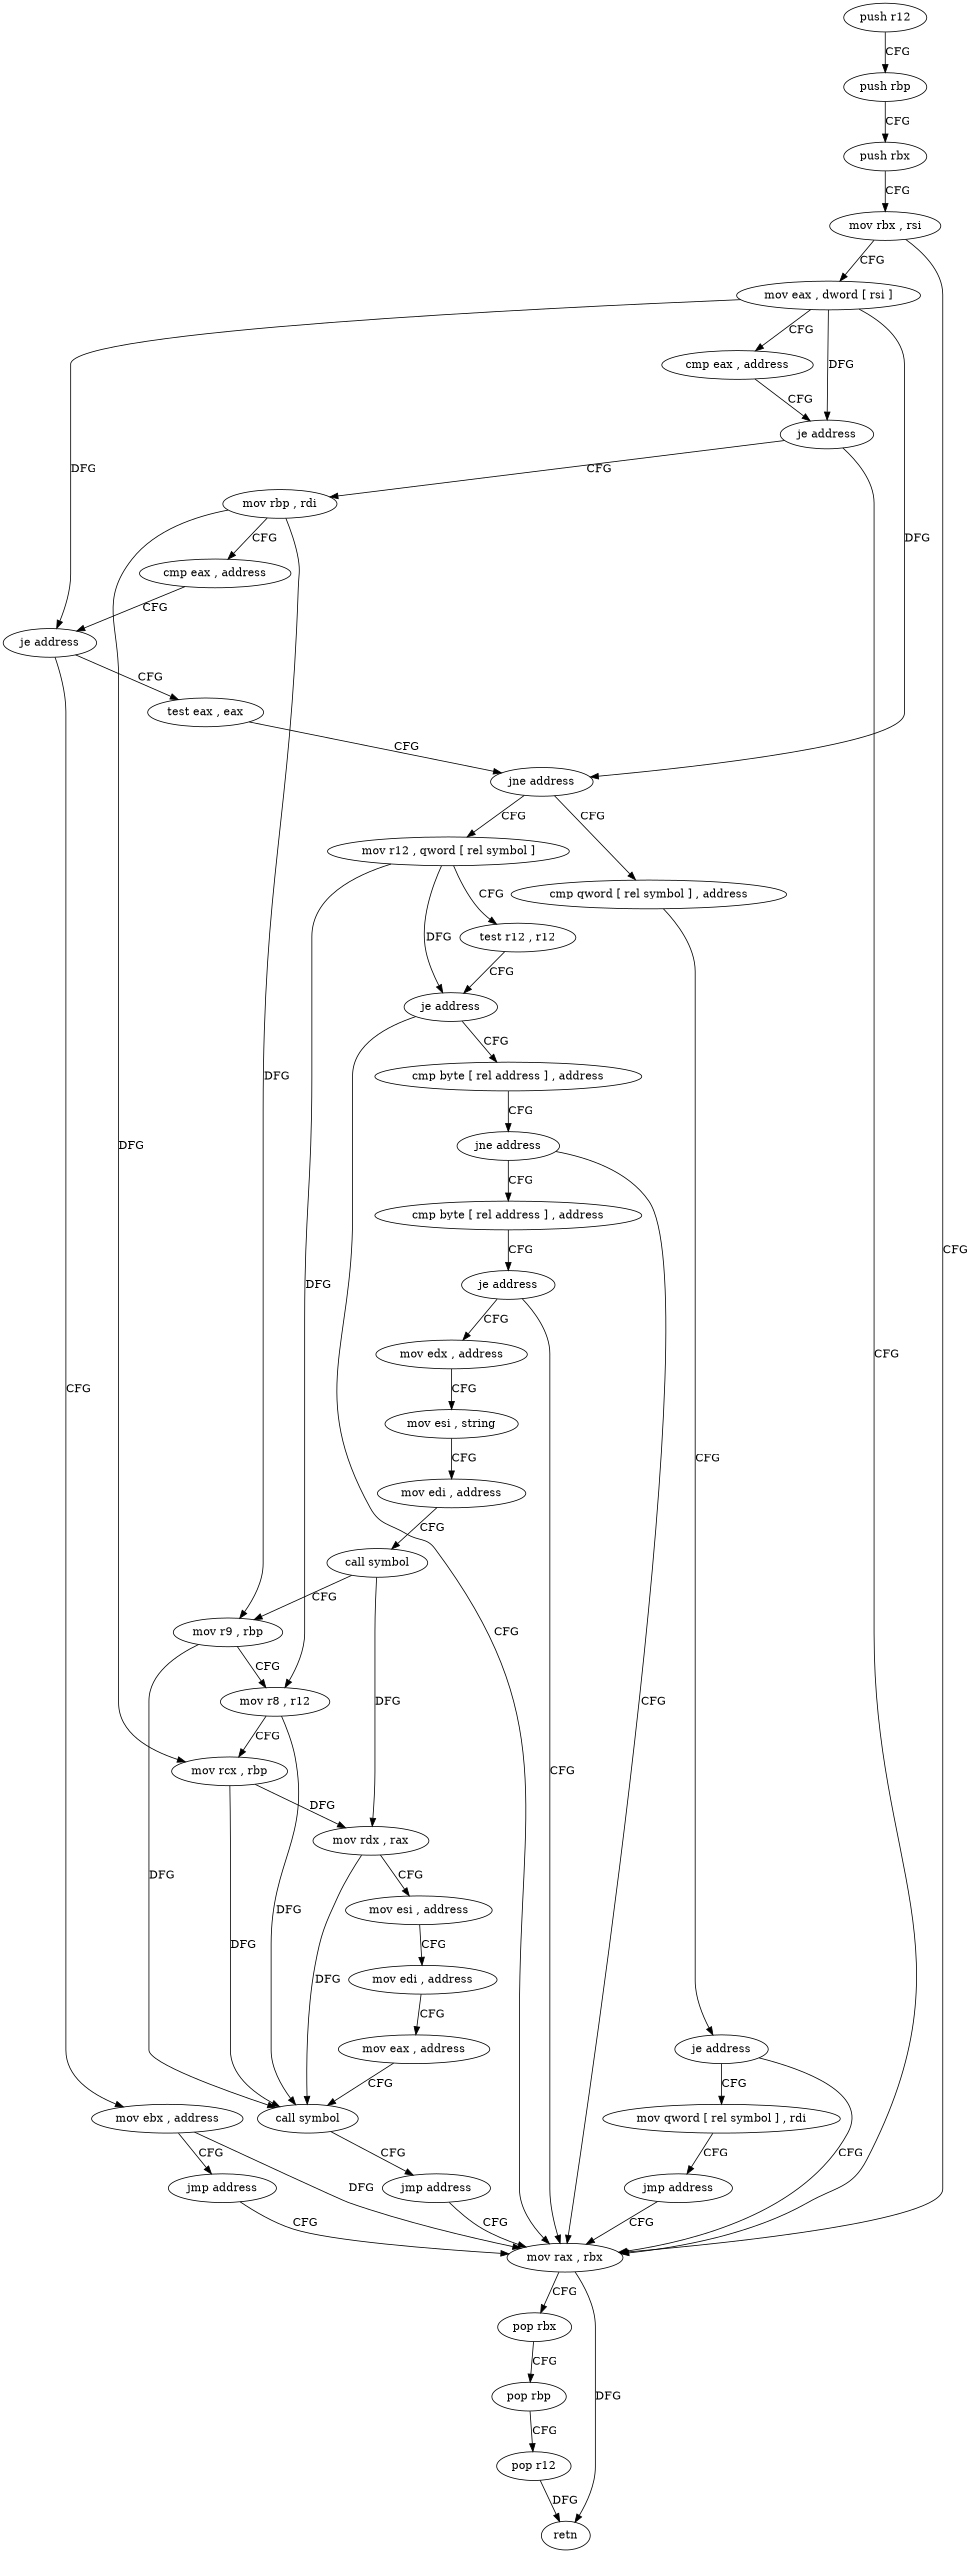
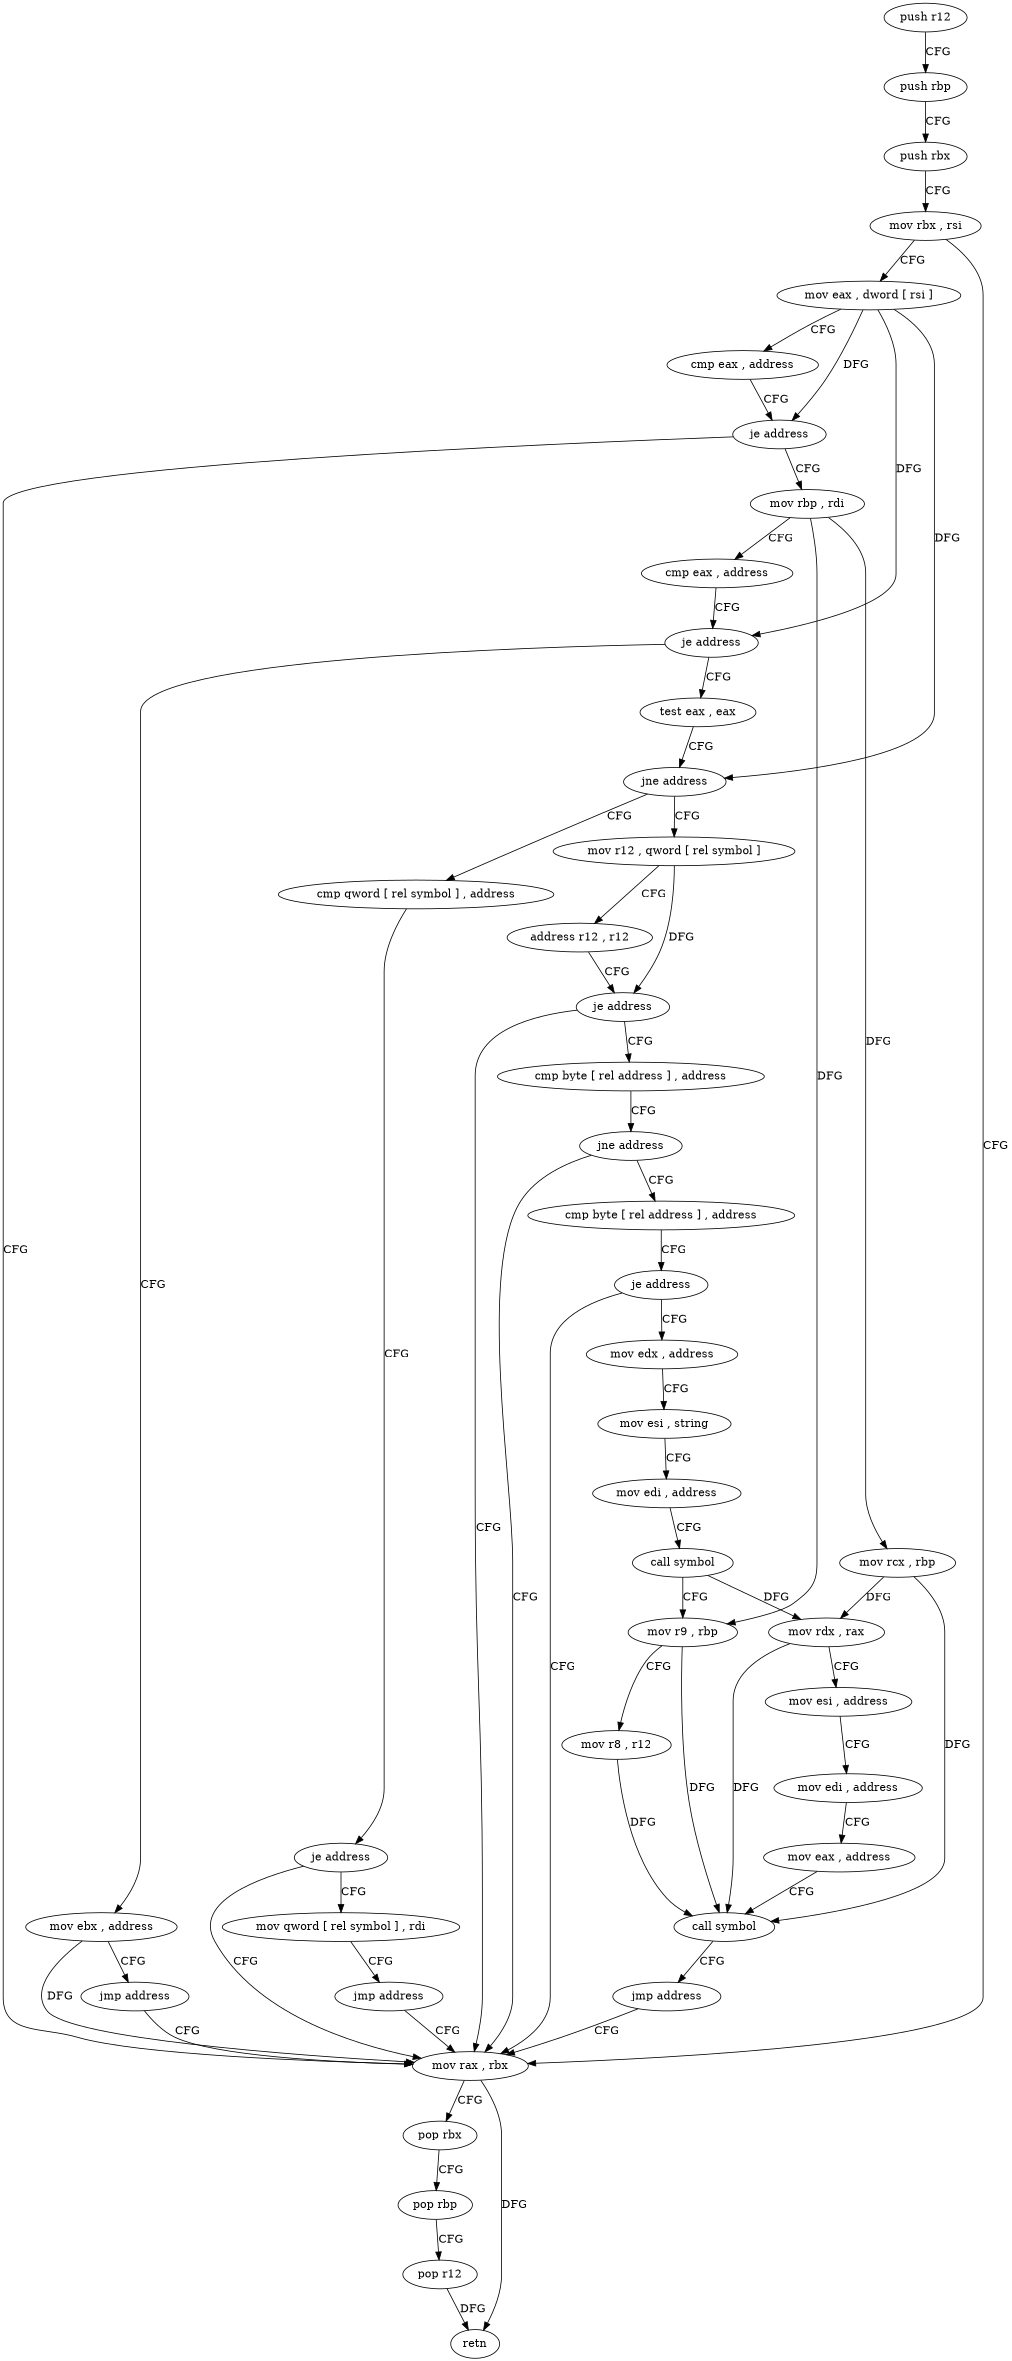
(518, 938) -> (580, 938)
(306, 1253) -> none
(255, 1733) -> none
